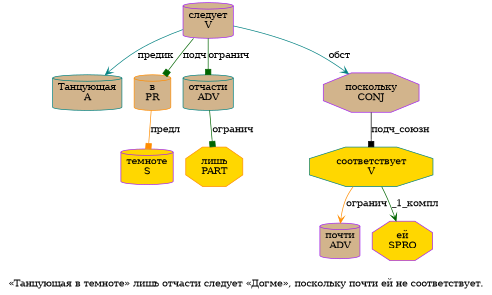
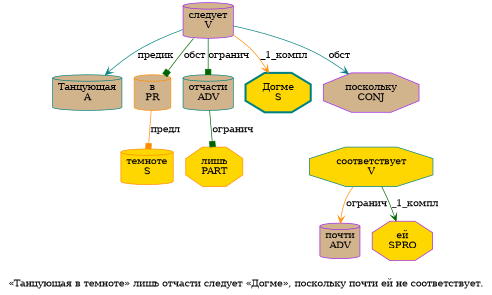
(195, 56) -> (195, 56)
none -> (278, 93)
(371, 126) -> none
(147, 167) -> (147, 167)
